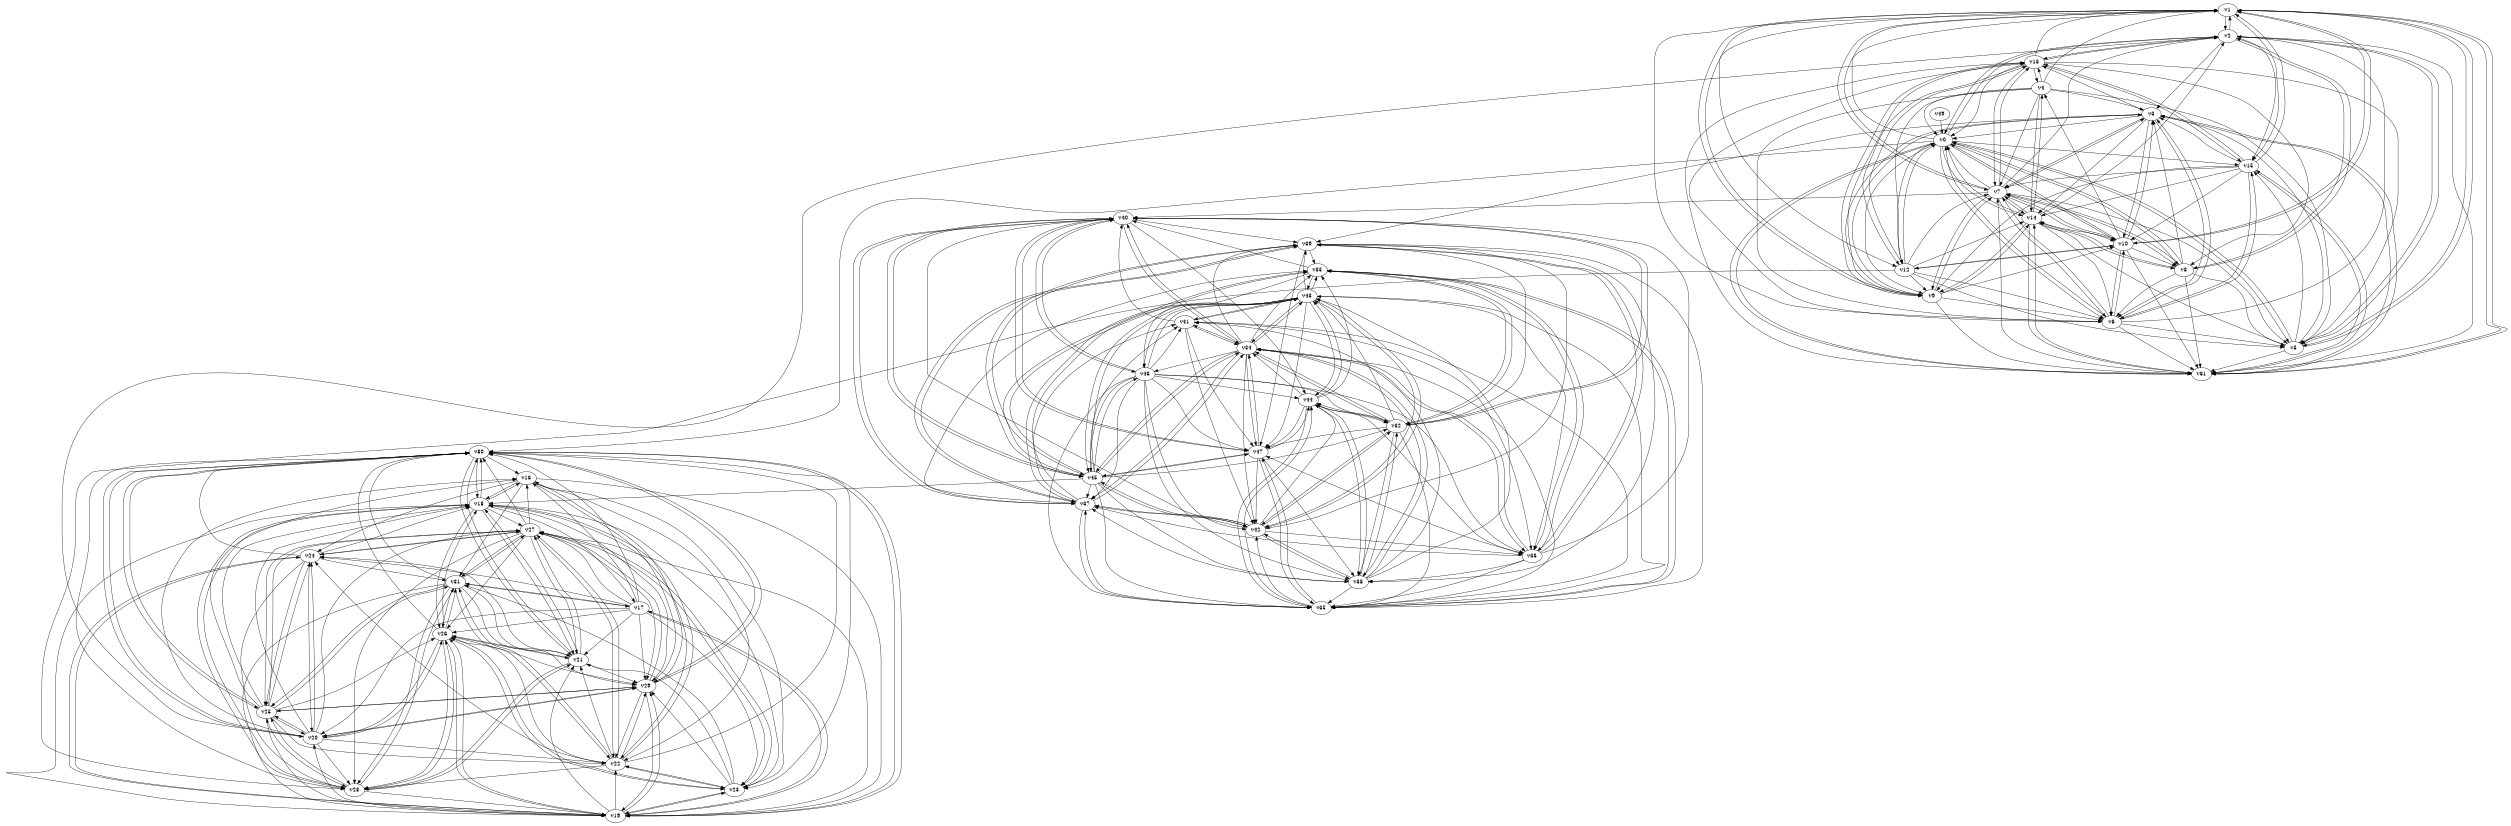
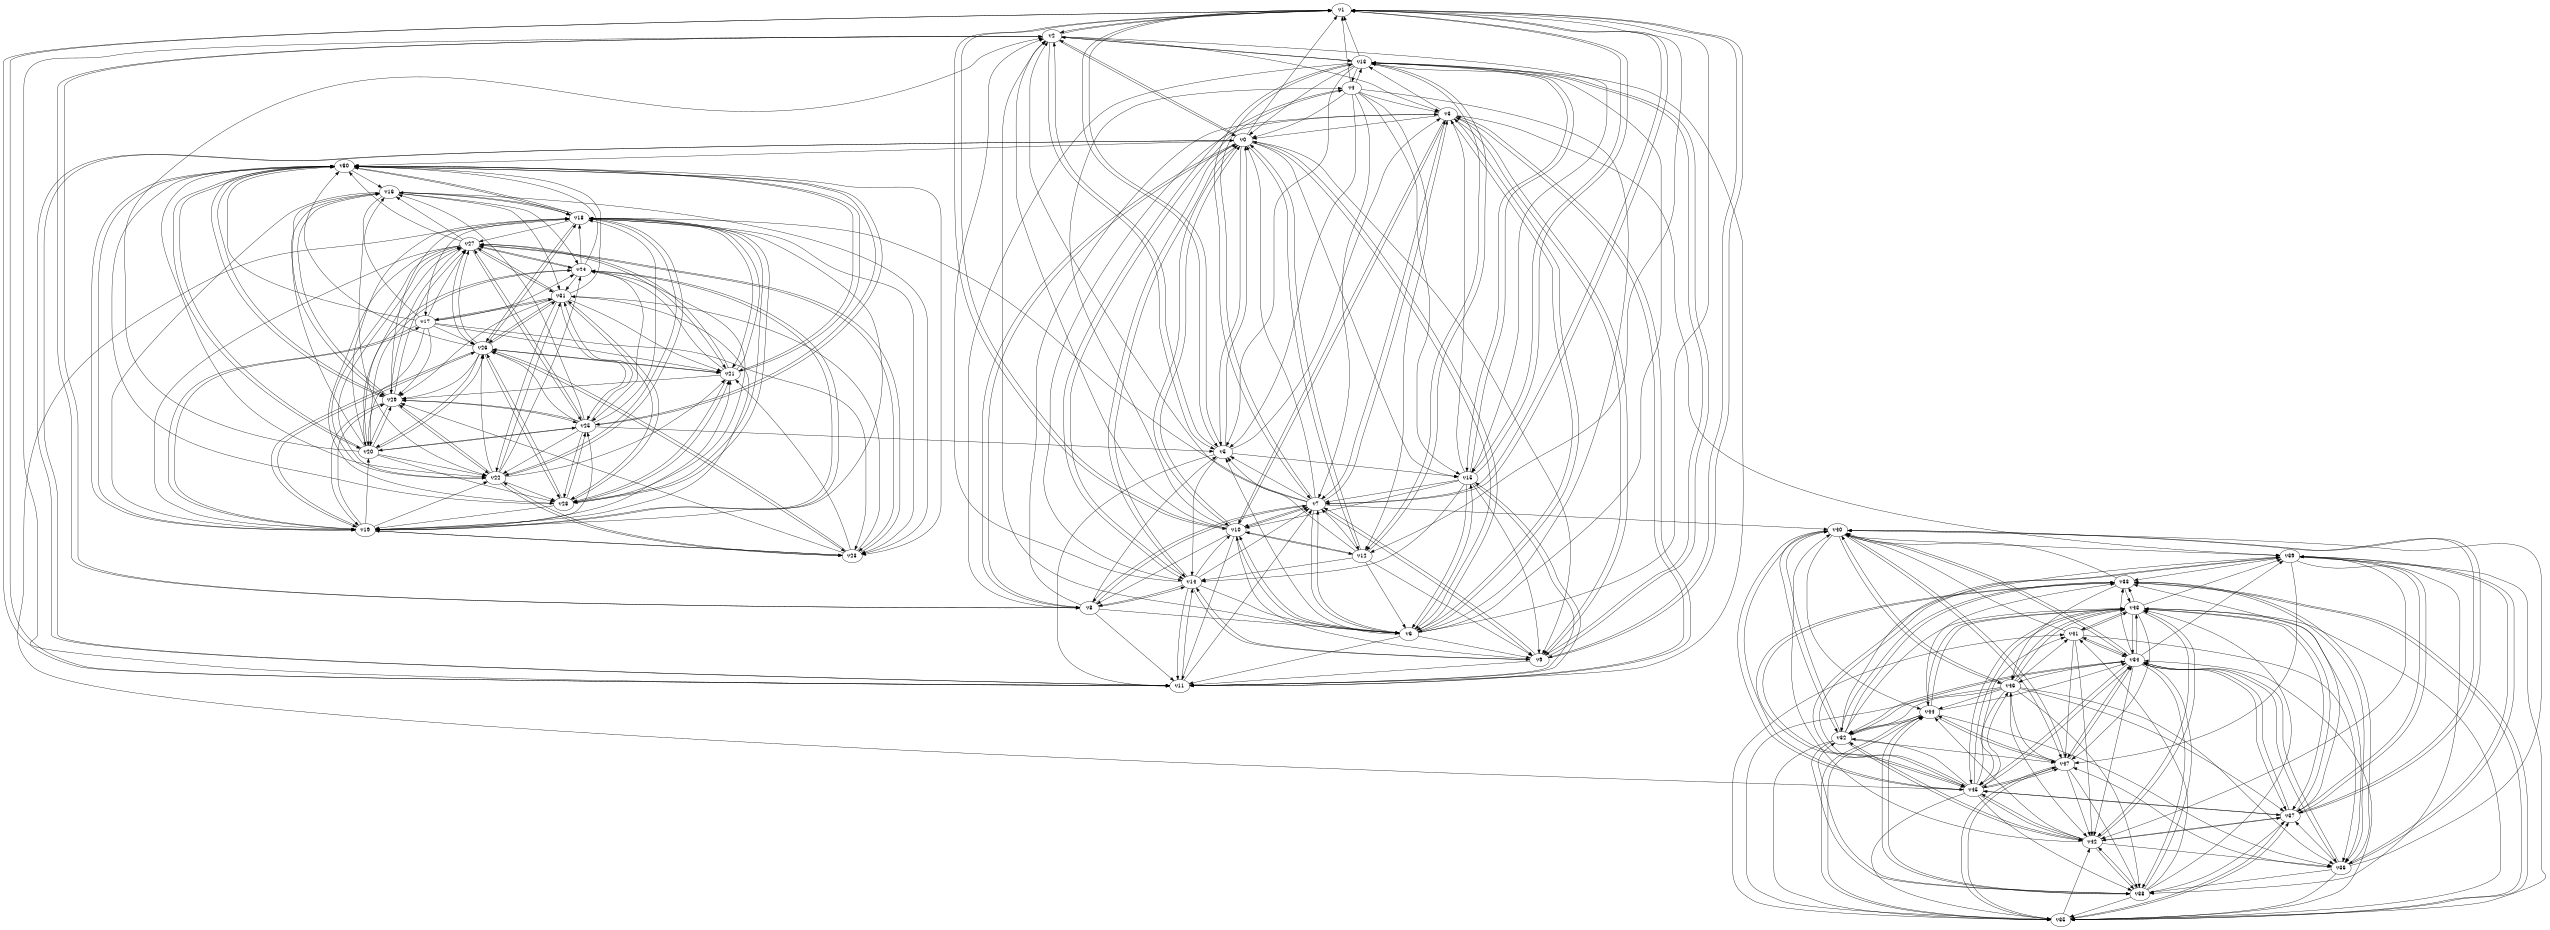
(1940, 114) -> none
(2012, 205) -> (979, 283)
none -> (1425, 273)
none -> (459, 301)
(2024, 309) -> (1472, 647)
none -> (1058, 315)
(2202, 374) -> (1180, 686)
(1056, 389) -> (2134, 803)
(765, 400) -> none
(1191, 424) -> (2020, 734)
(836, 520) -> (203, 345)
(286, 639) -> (903, 439)
